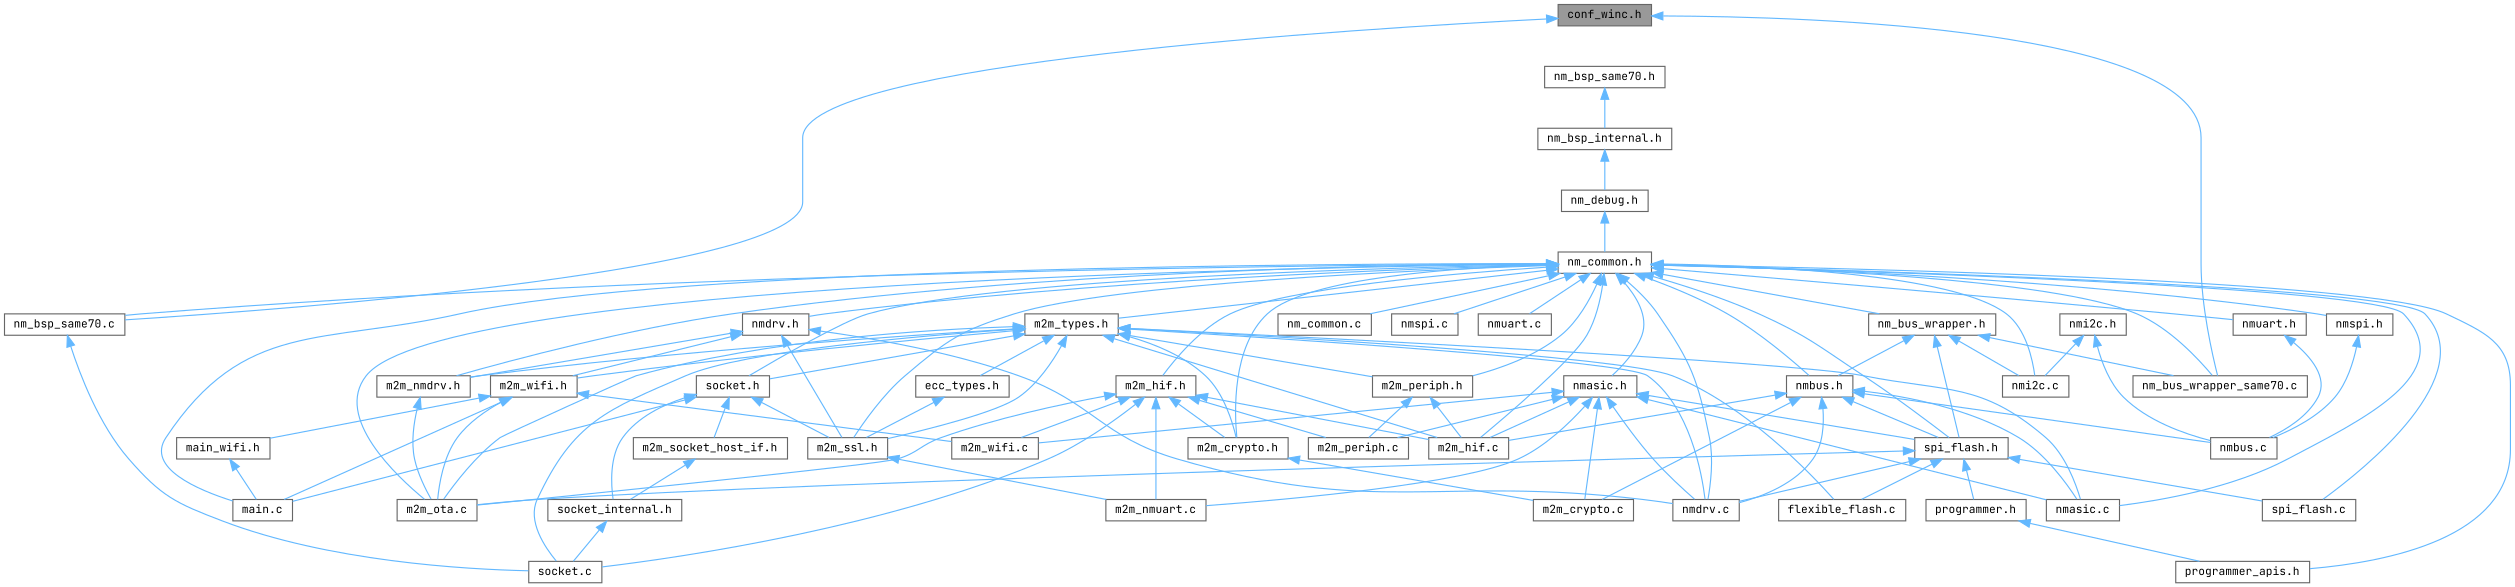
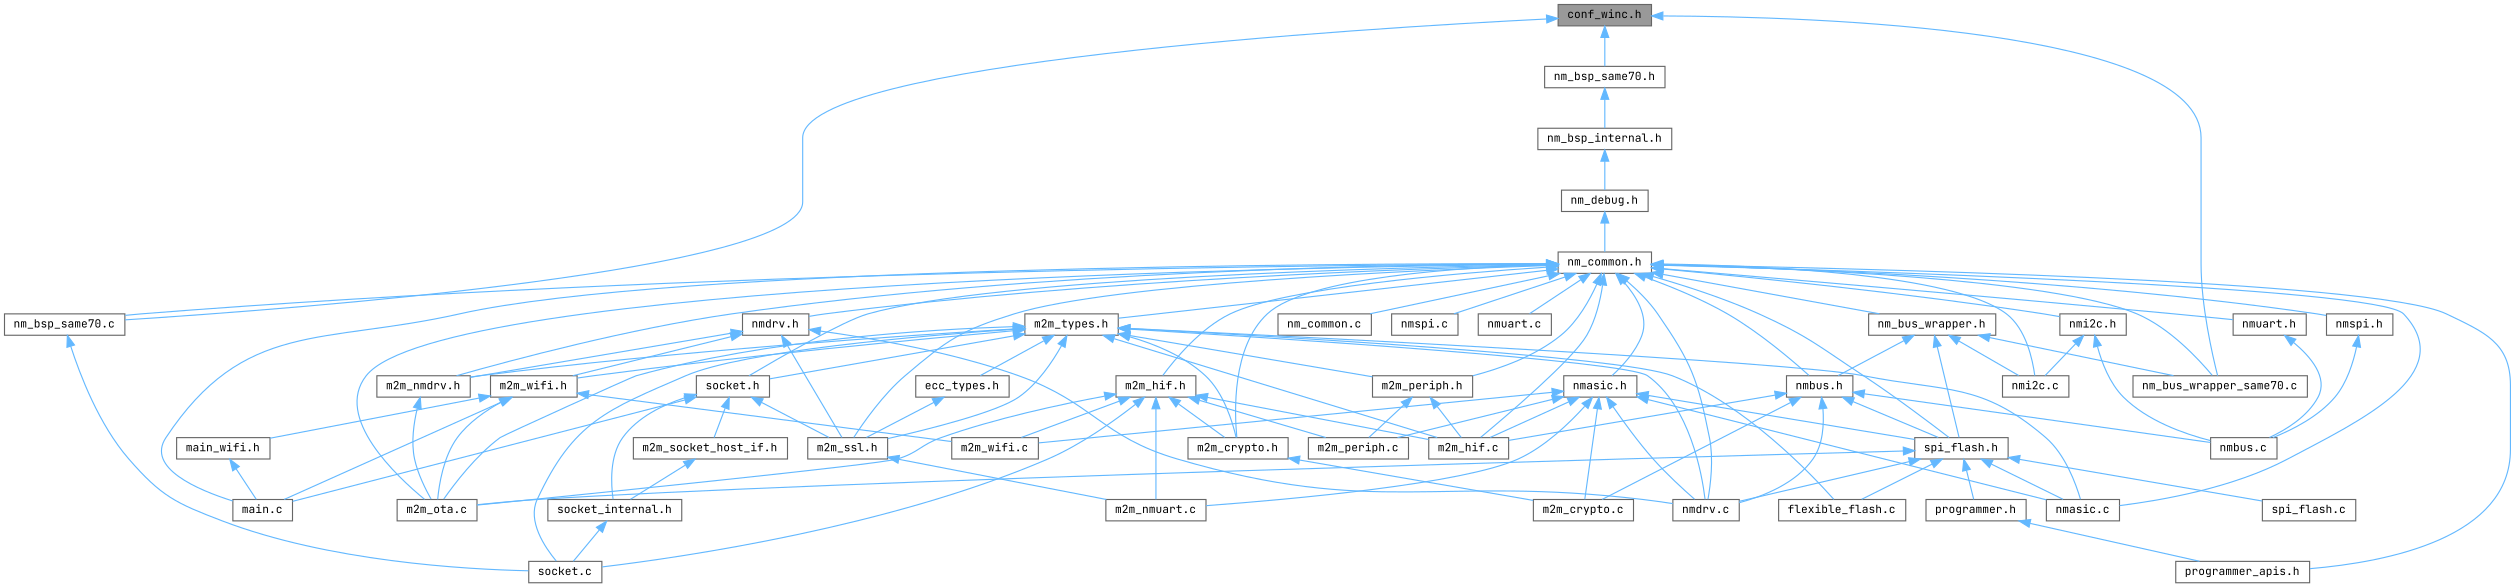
none -> (1605, 52)
(2163, 284) -> (1941, 299)
(1984, 421) -> (2027, 482)
